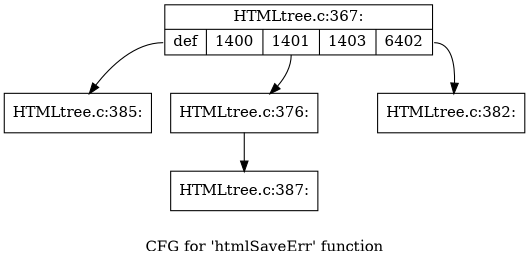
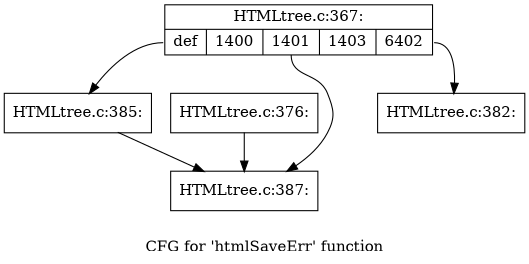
(287, 72) -> (332, 108)
none -> (156, 150)
